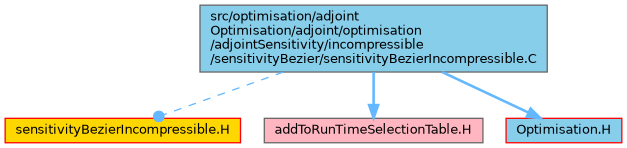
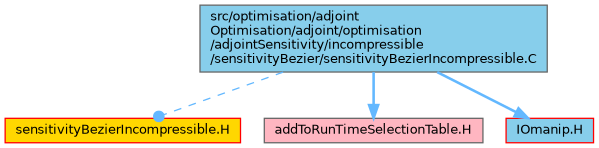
(564, 131) -> (550, 131)
